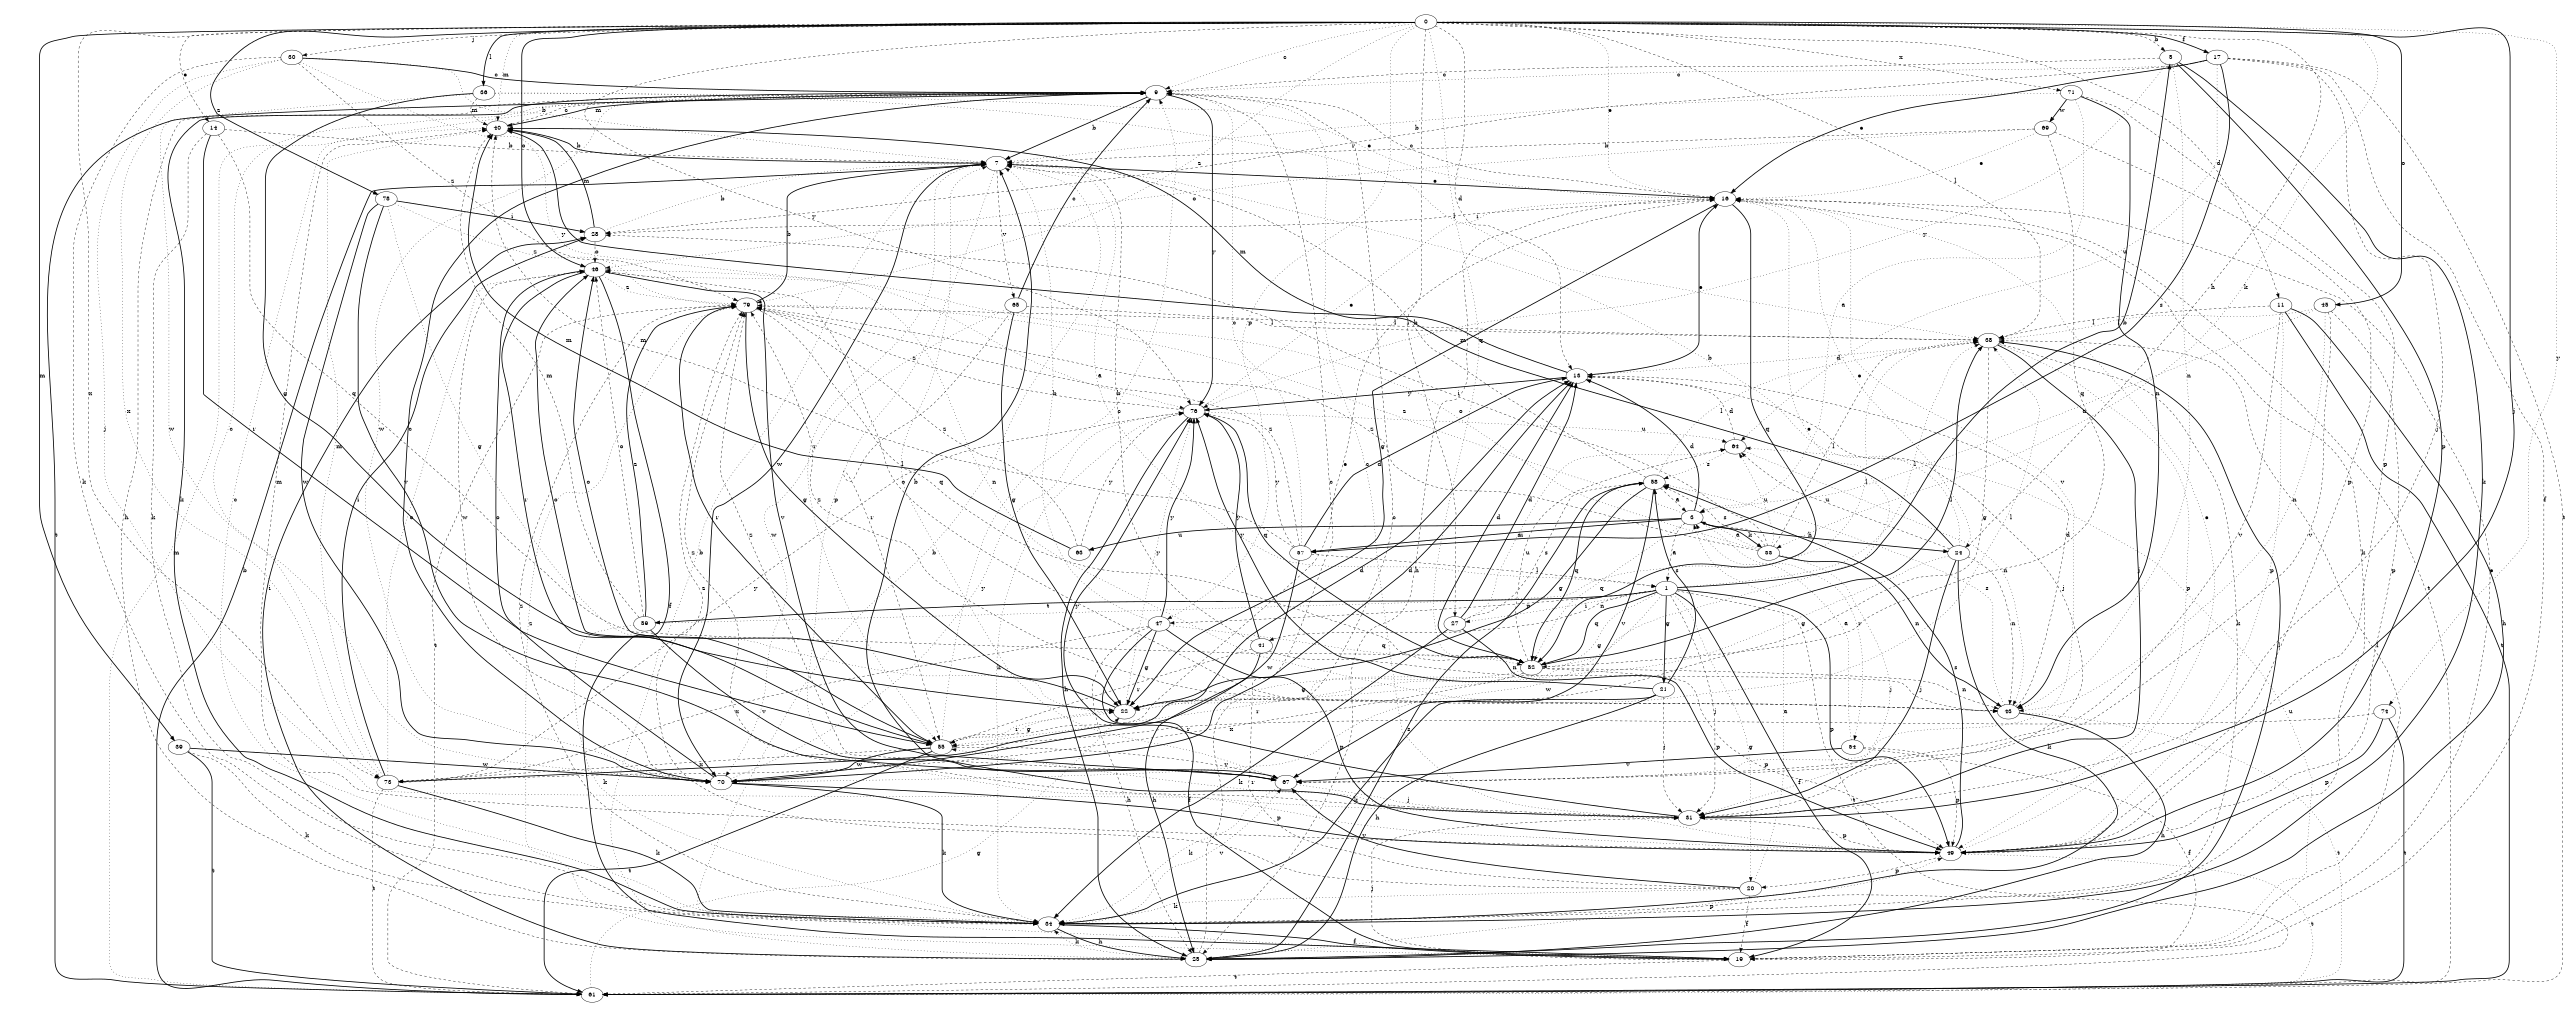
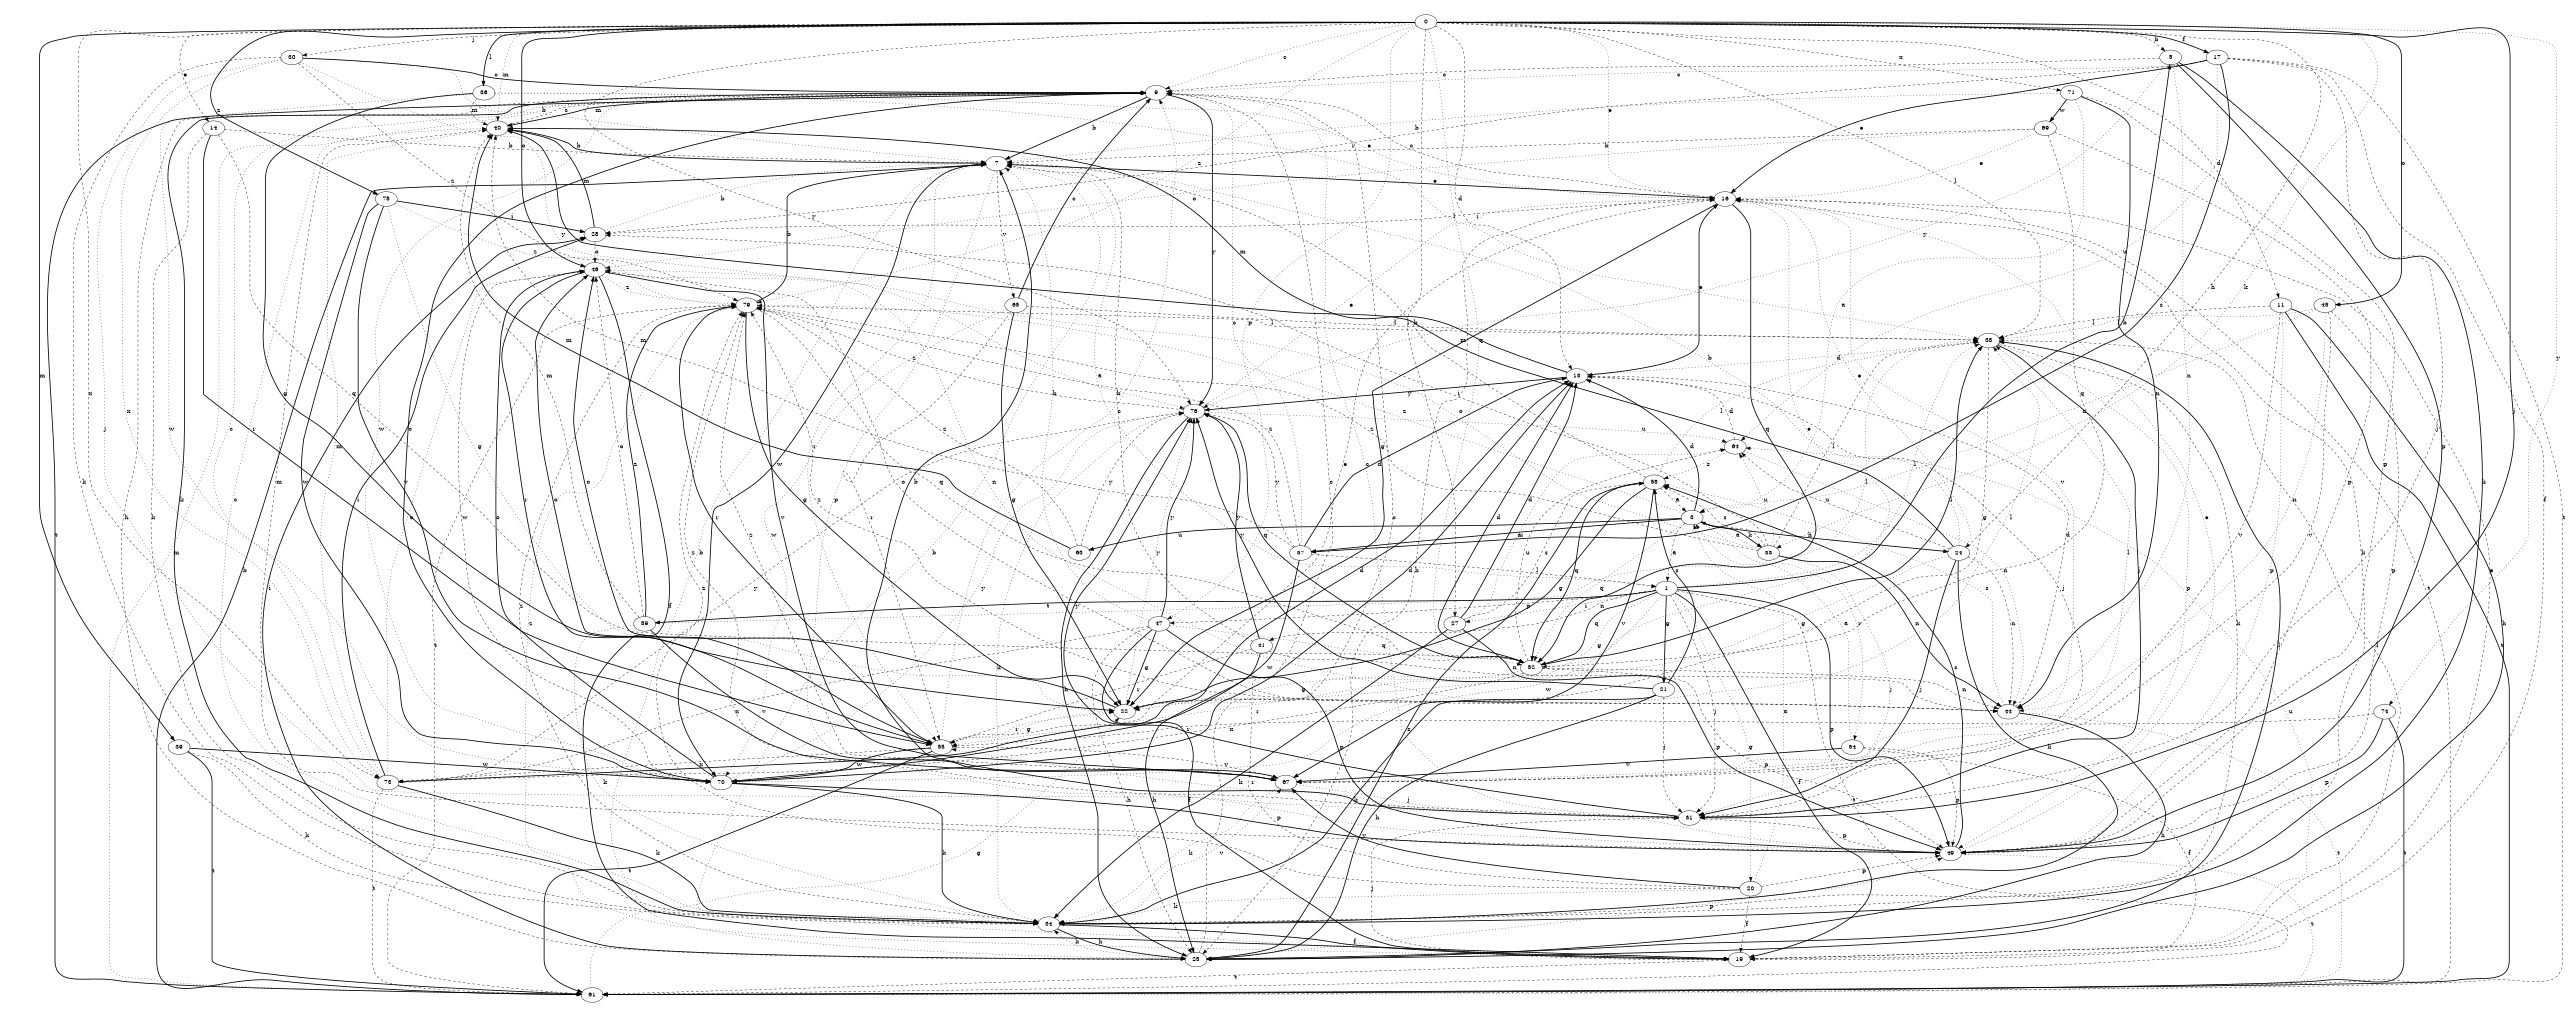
(942, 558) -> (1929, 742)
(2008, 712) -> (2008, 712)
(1854, 877) -> (1849, 871)
